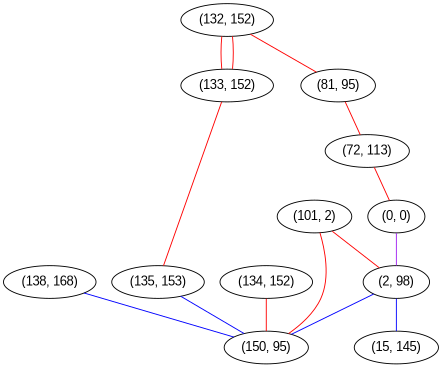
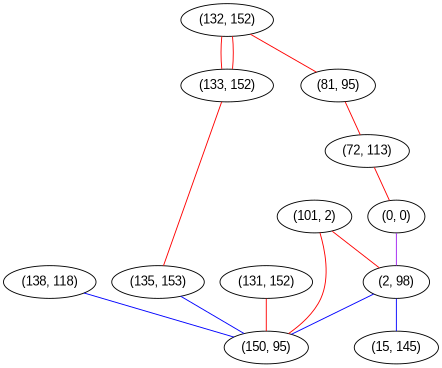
(50, 282) -> (50, 282)
(266, 282) -> (266, 282)
